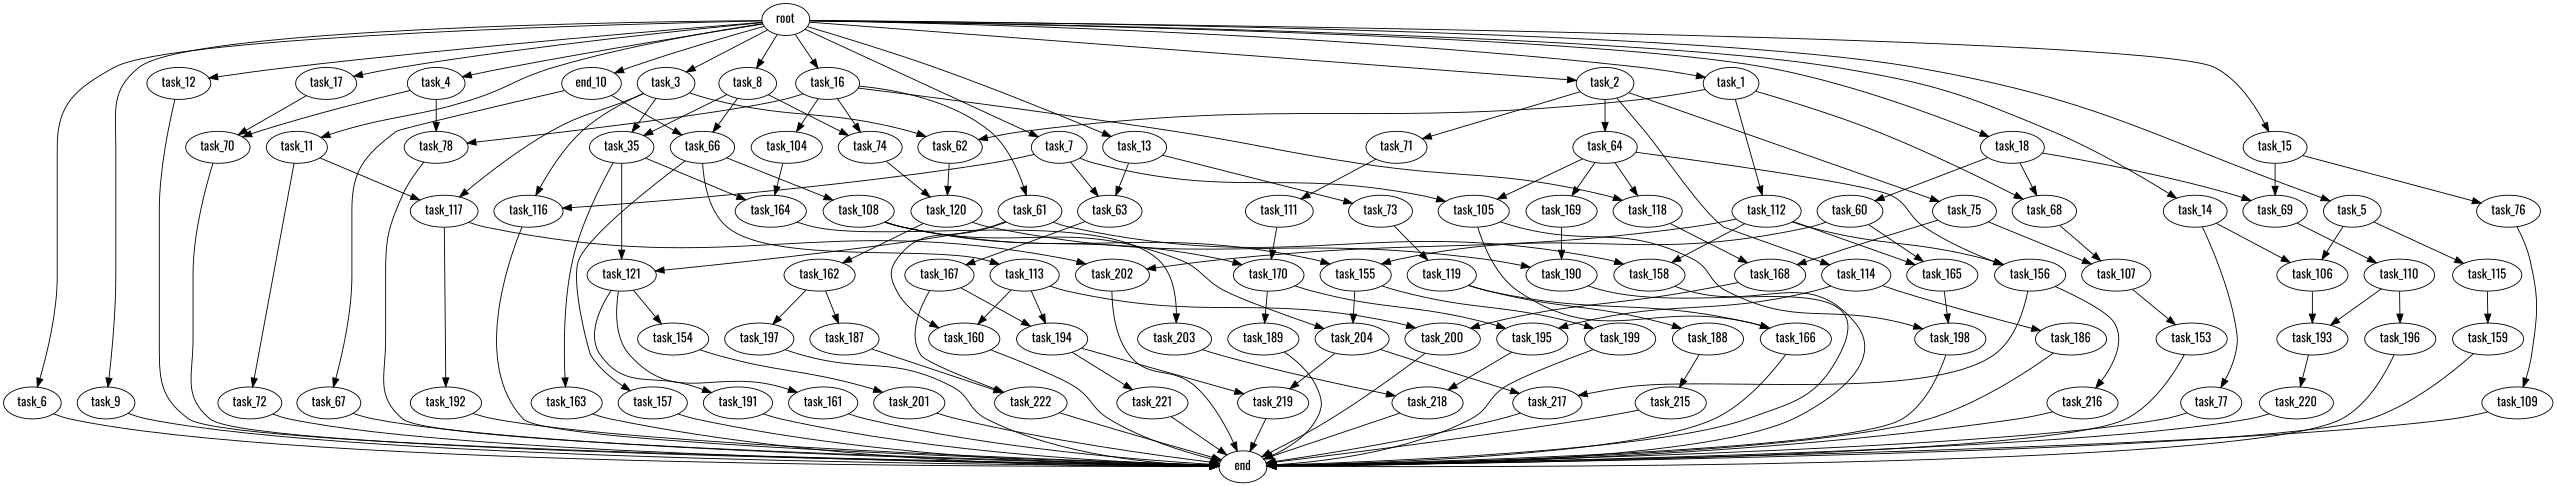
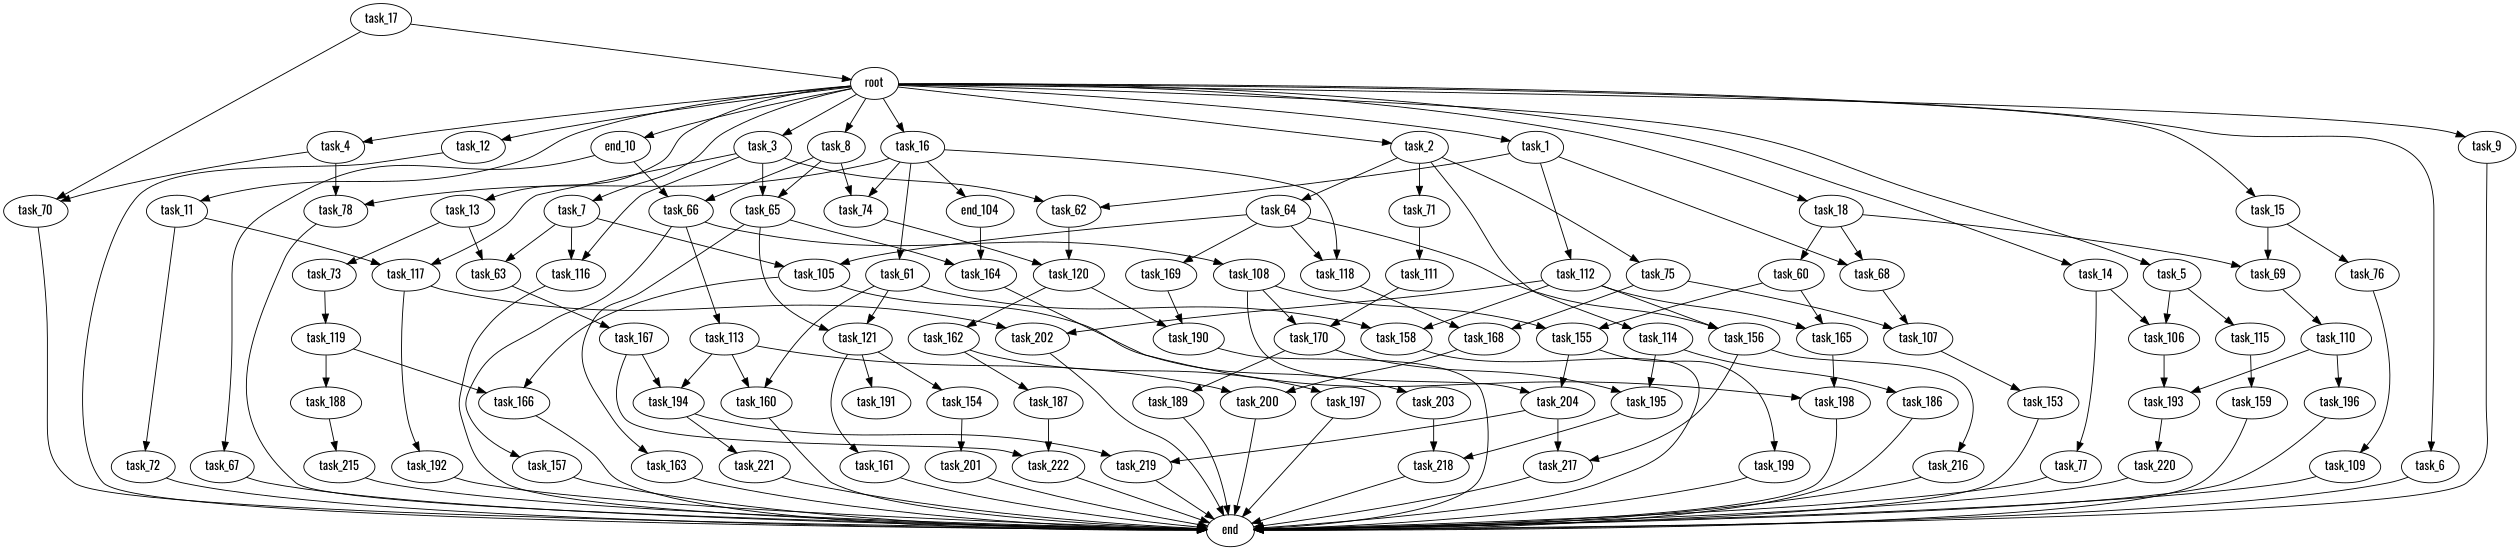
(552, 46) -> (626, 51)
(622, 147) -> (763, 211)
(787, 147) -> (980, 211)
(985, 451) -> none
